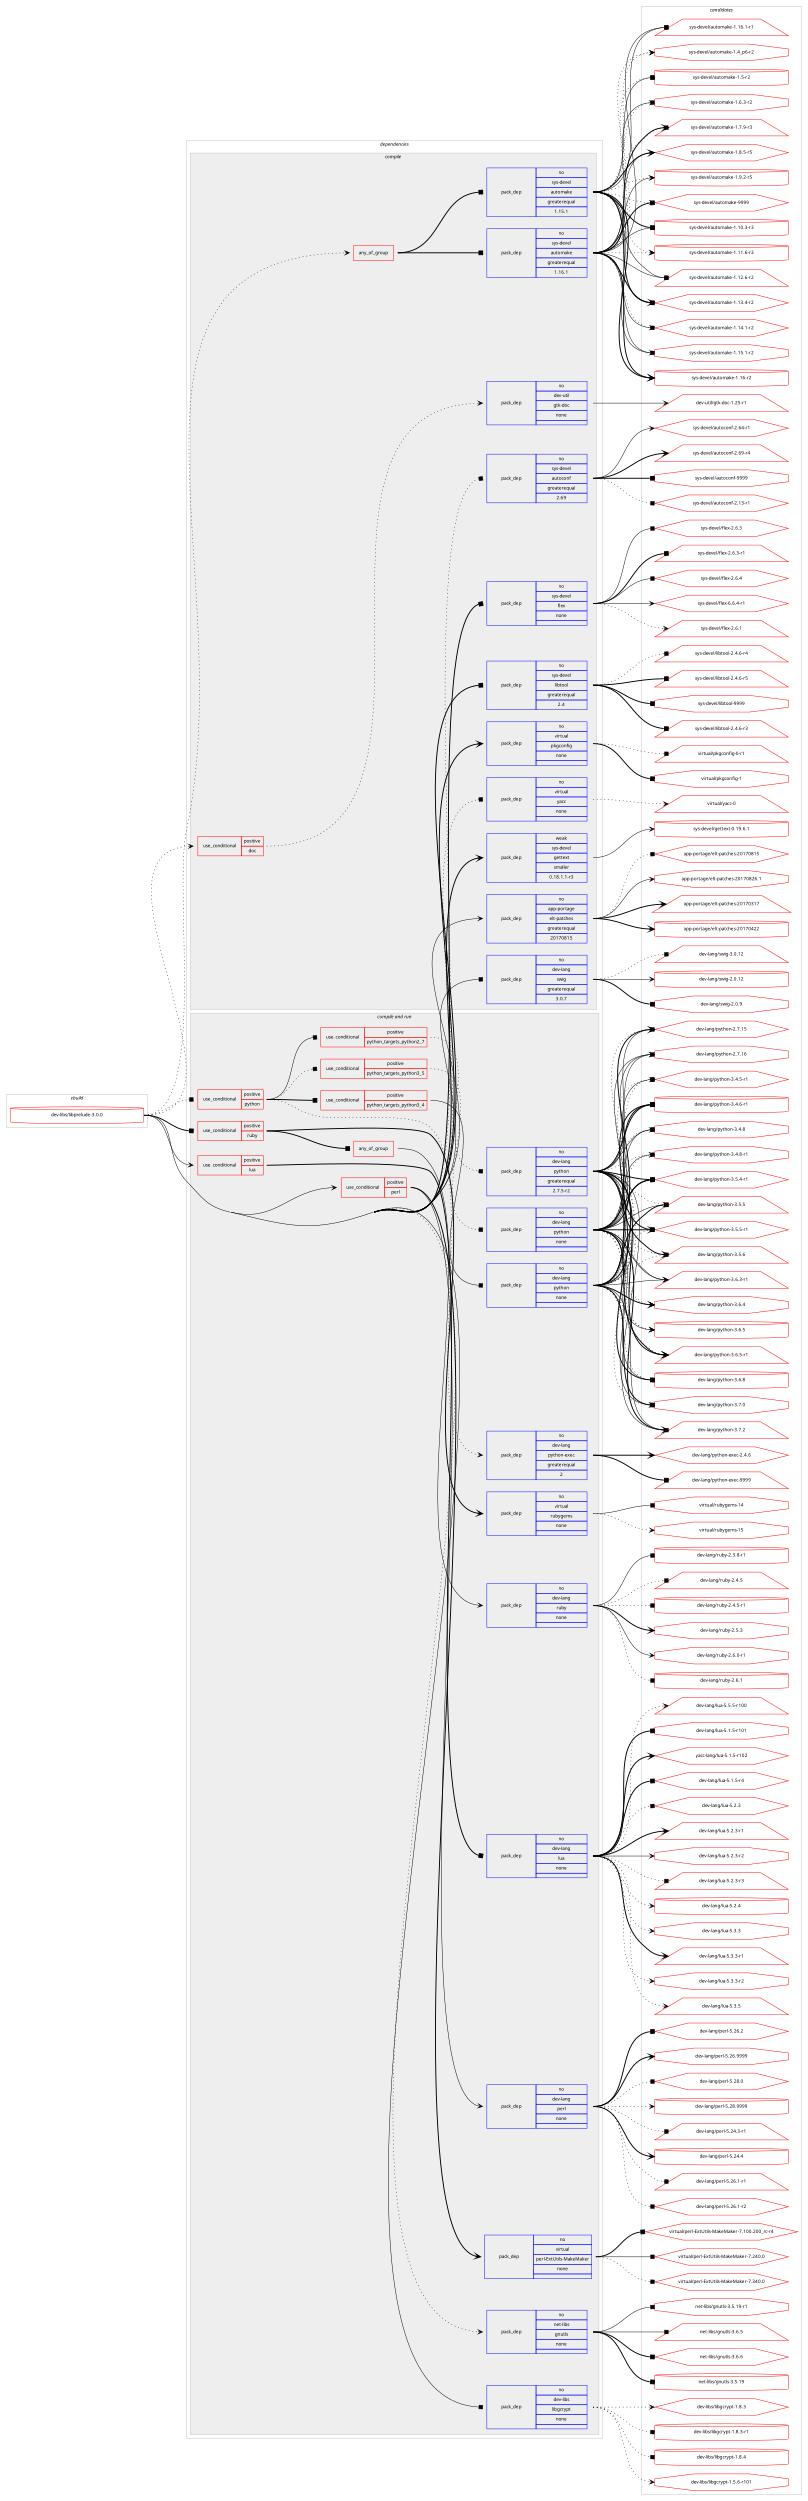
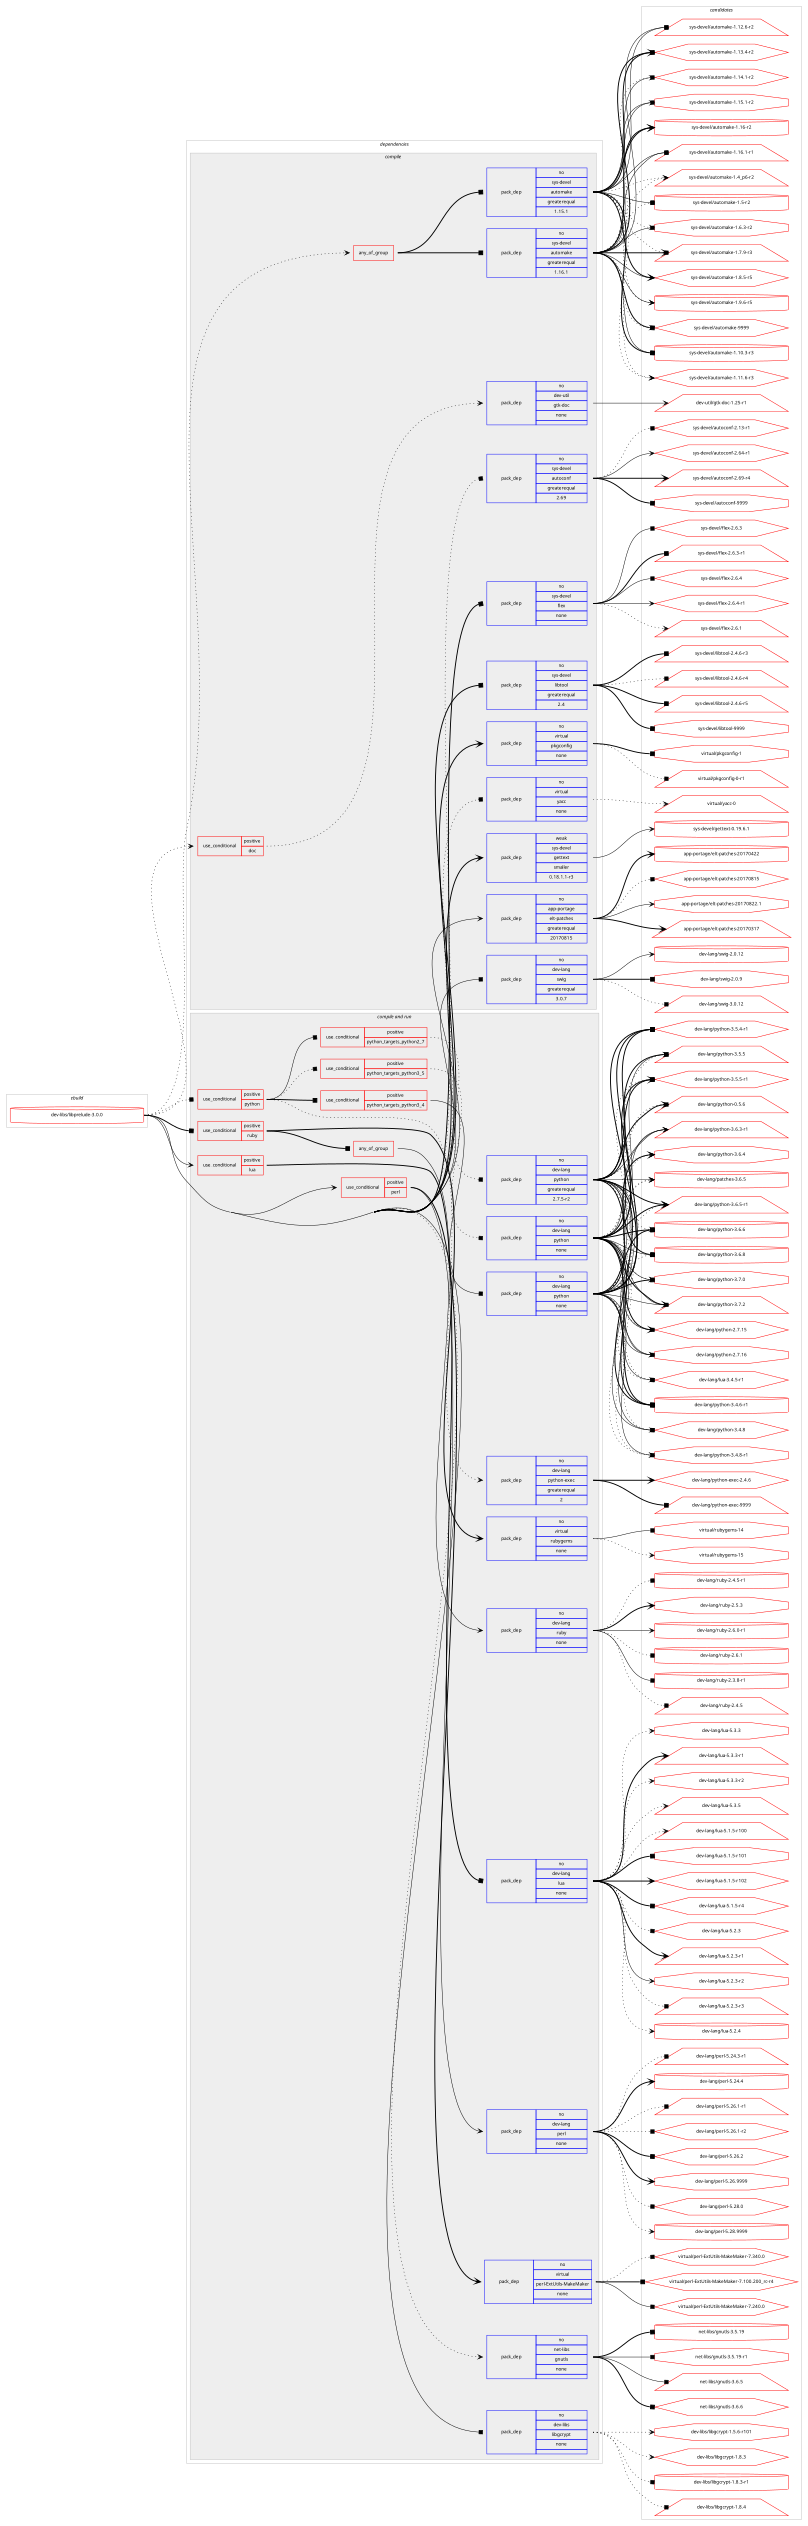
(722, 52) -> (722, 178)
(722, 178) -> (722, 303)
(722, 253) -> (722, 378)
(722, 604) -> (722, 604)
(722, 879) -> (722, 904)
(722, 1079) -> (722, 1380)
(722, 1130) -> (722, 1430)
none -> (722, 1230)
(722, 1255) -> (722, 1105)
(722, 1330) -> (722, 1180)
(722, 1656) -> (722, 1631)
(722, 1706) -> (722, 1831)
(722, 1756) -> (722, 1881)
(722, 2457) -> (722, 2507)
